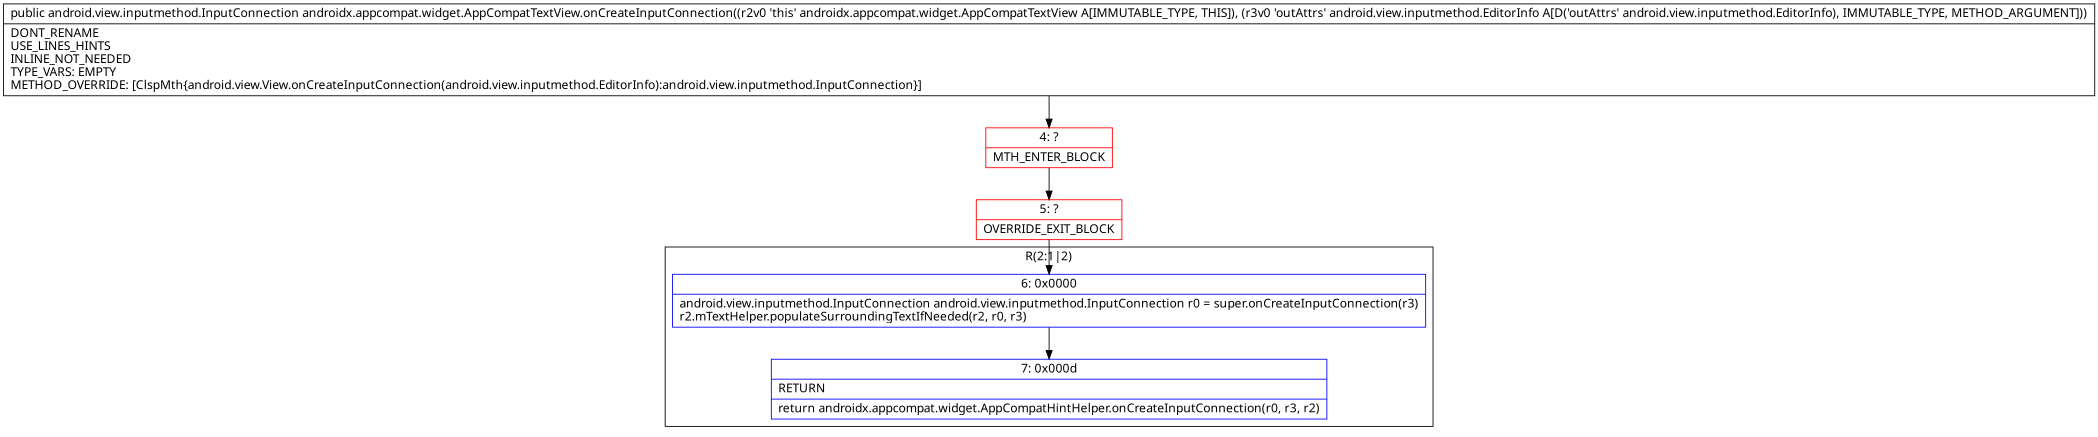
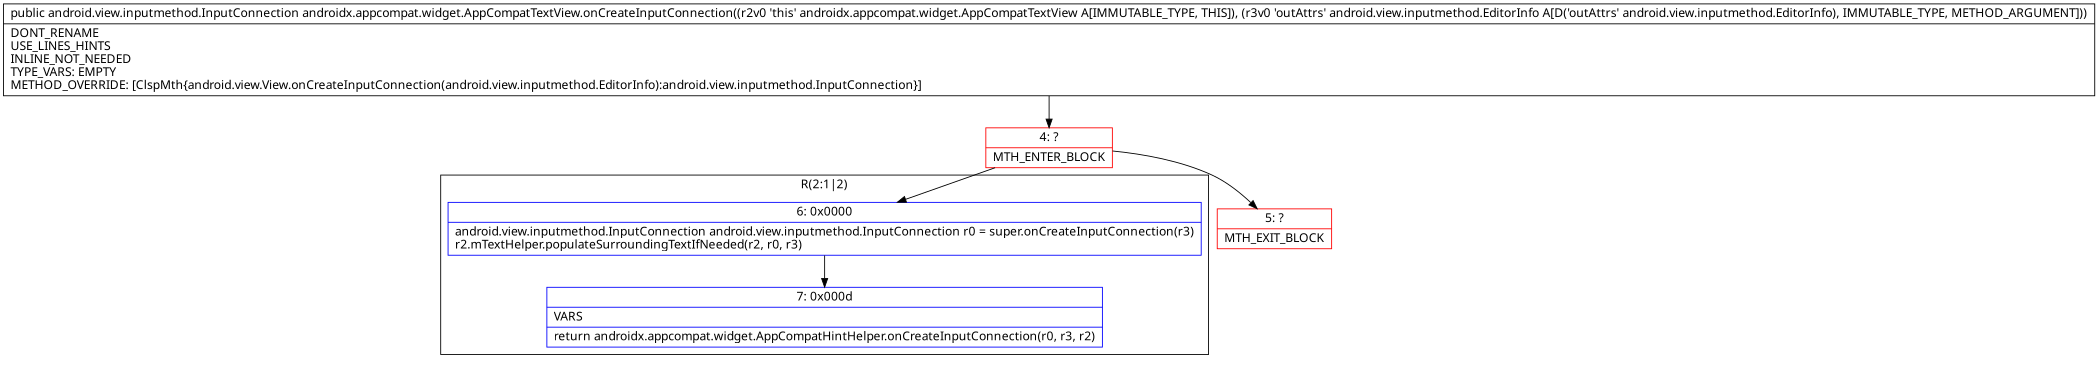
(1049, 229) -> (1274, 238)
(1049, 253) -> (950, 184)
(802, 389) -> (569, 317)
